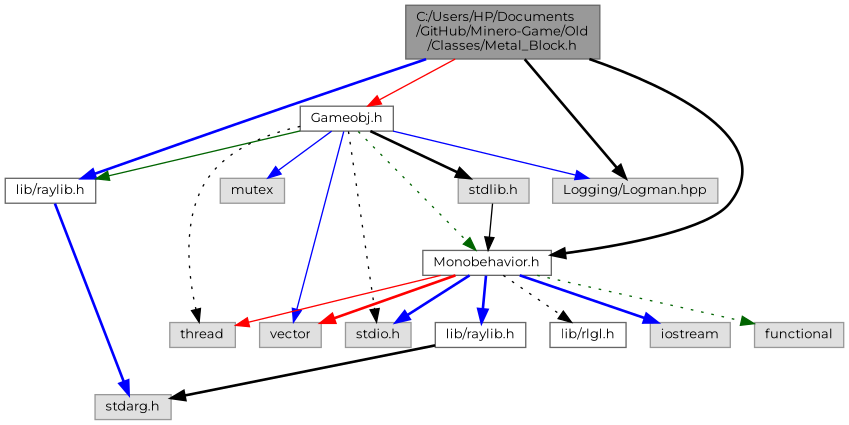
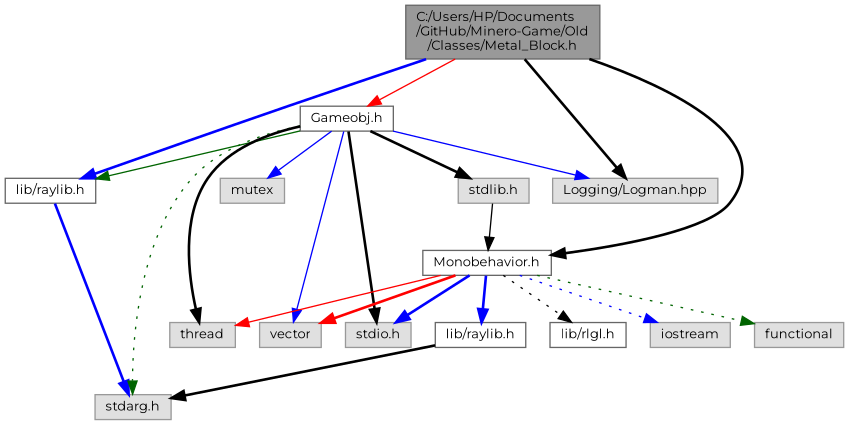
(412, 186) -> (166, 217)
(201, 190) -> (201, 190)
(362, 220) -> (362, 220)
(582, 297) -> (582, 297)
